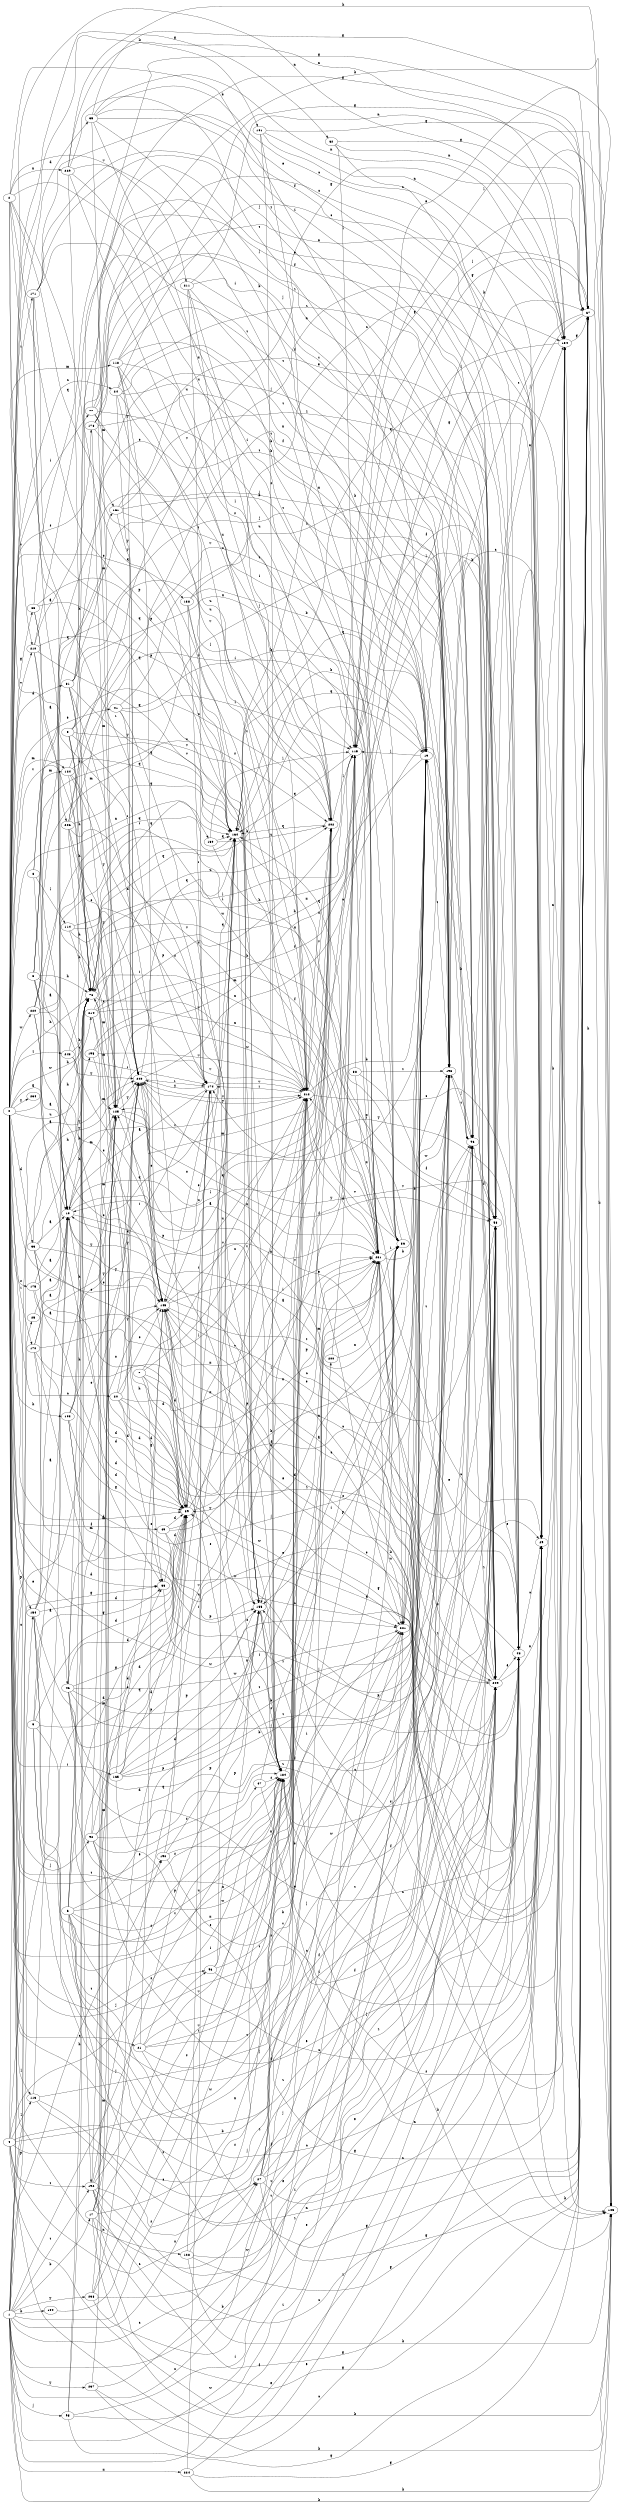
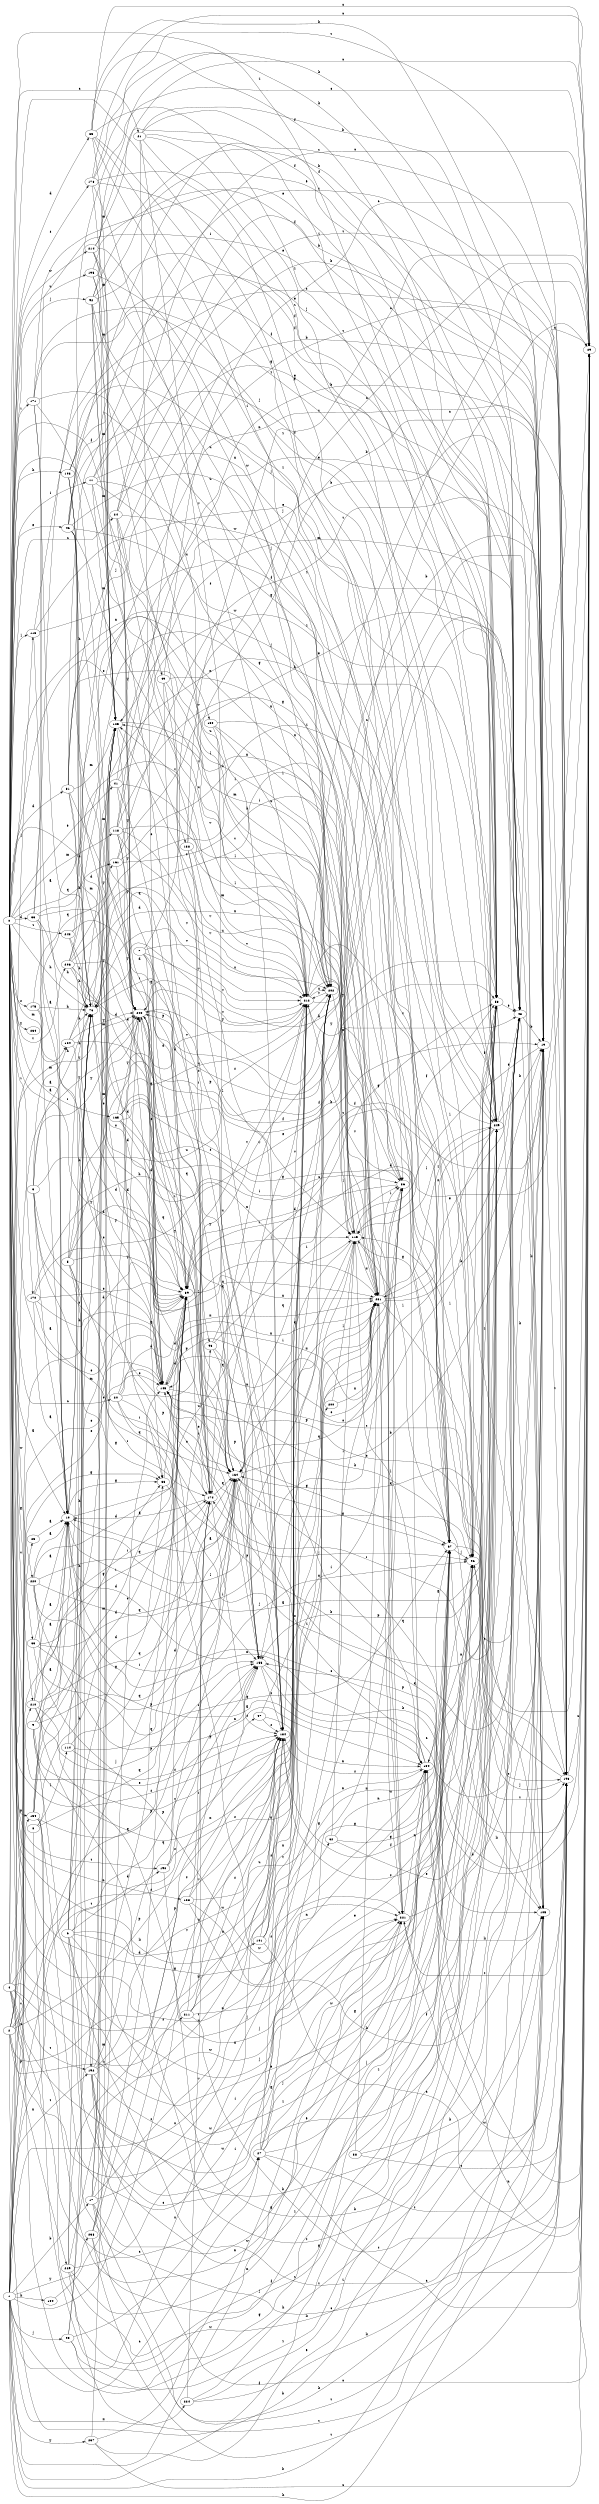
(560, 1023) -> (415, 1843)
